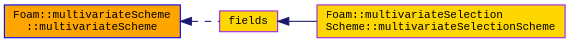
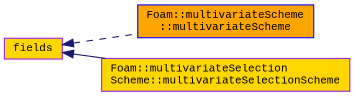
(206, 21) -> (105, 38)
